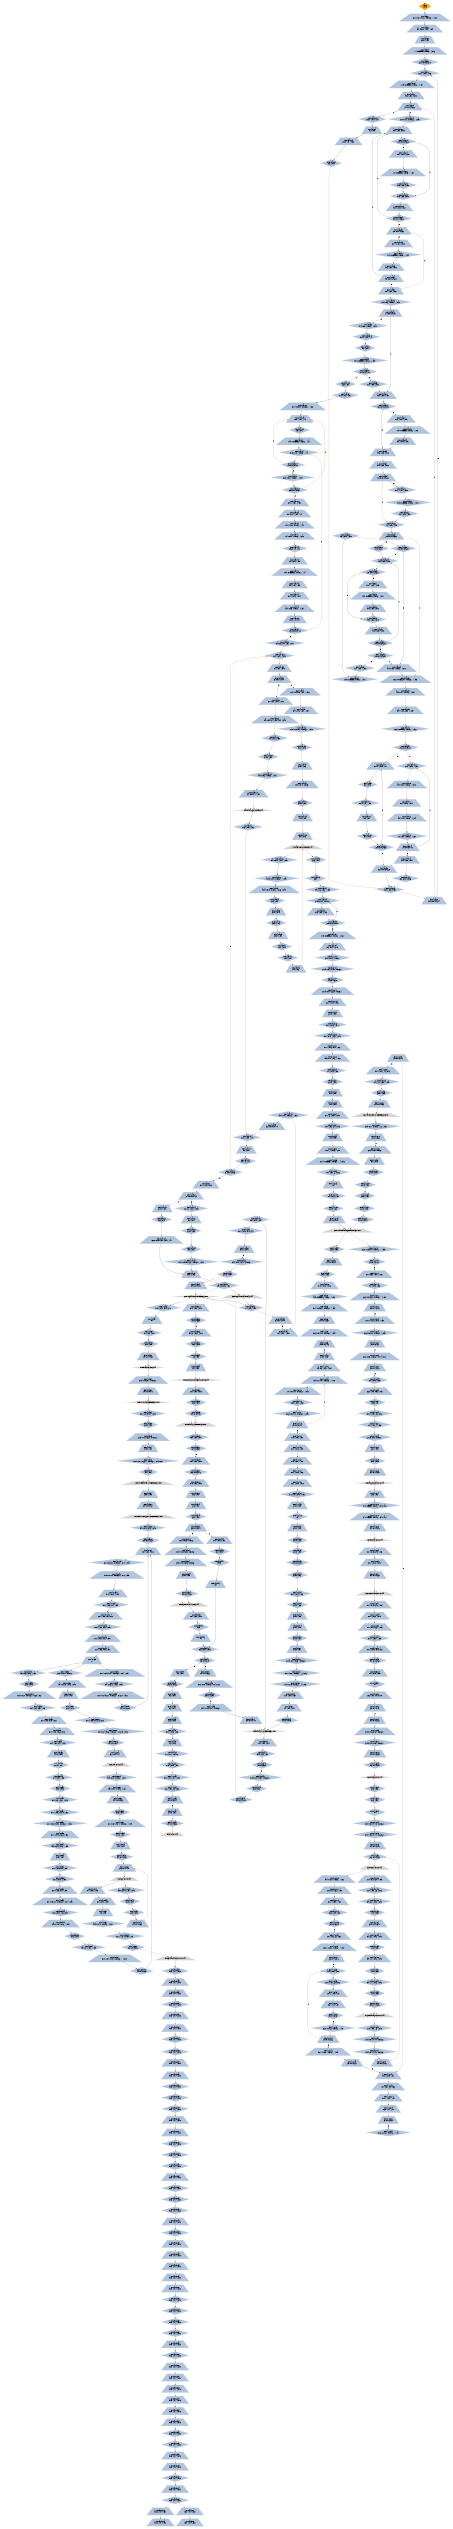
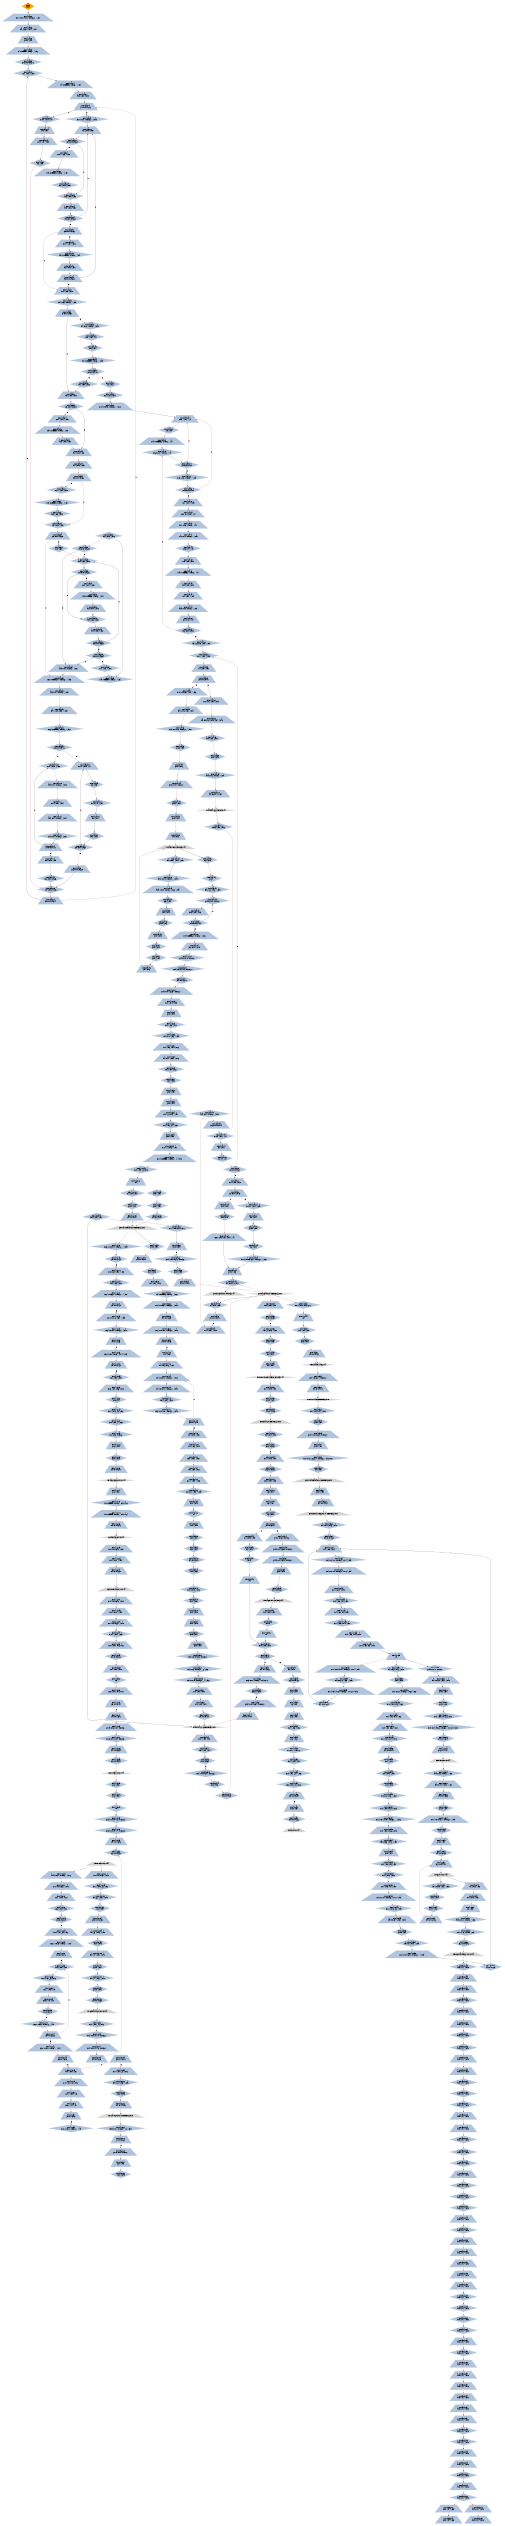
(365, 1185) -> none
(375, 2052) -> (97, 2048)
